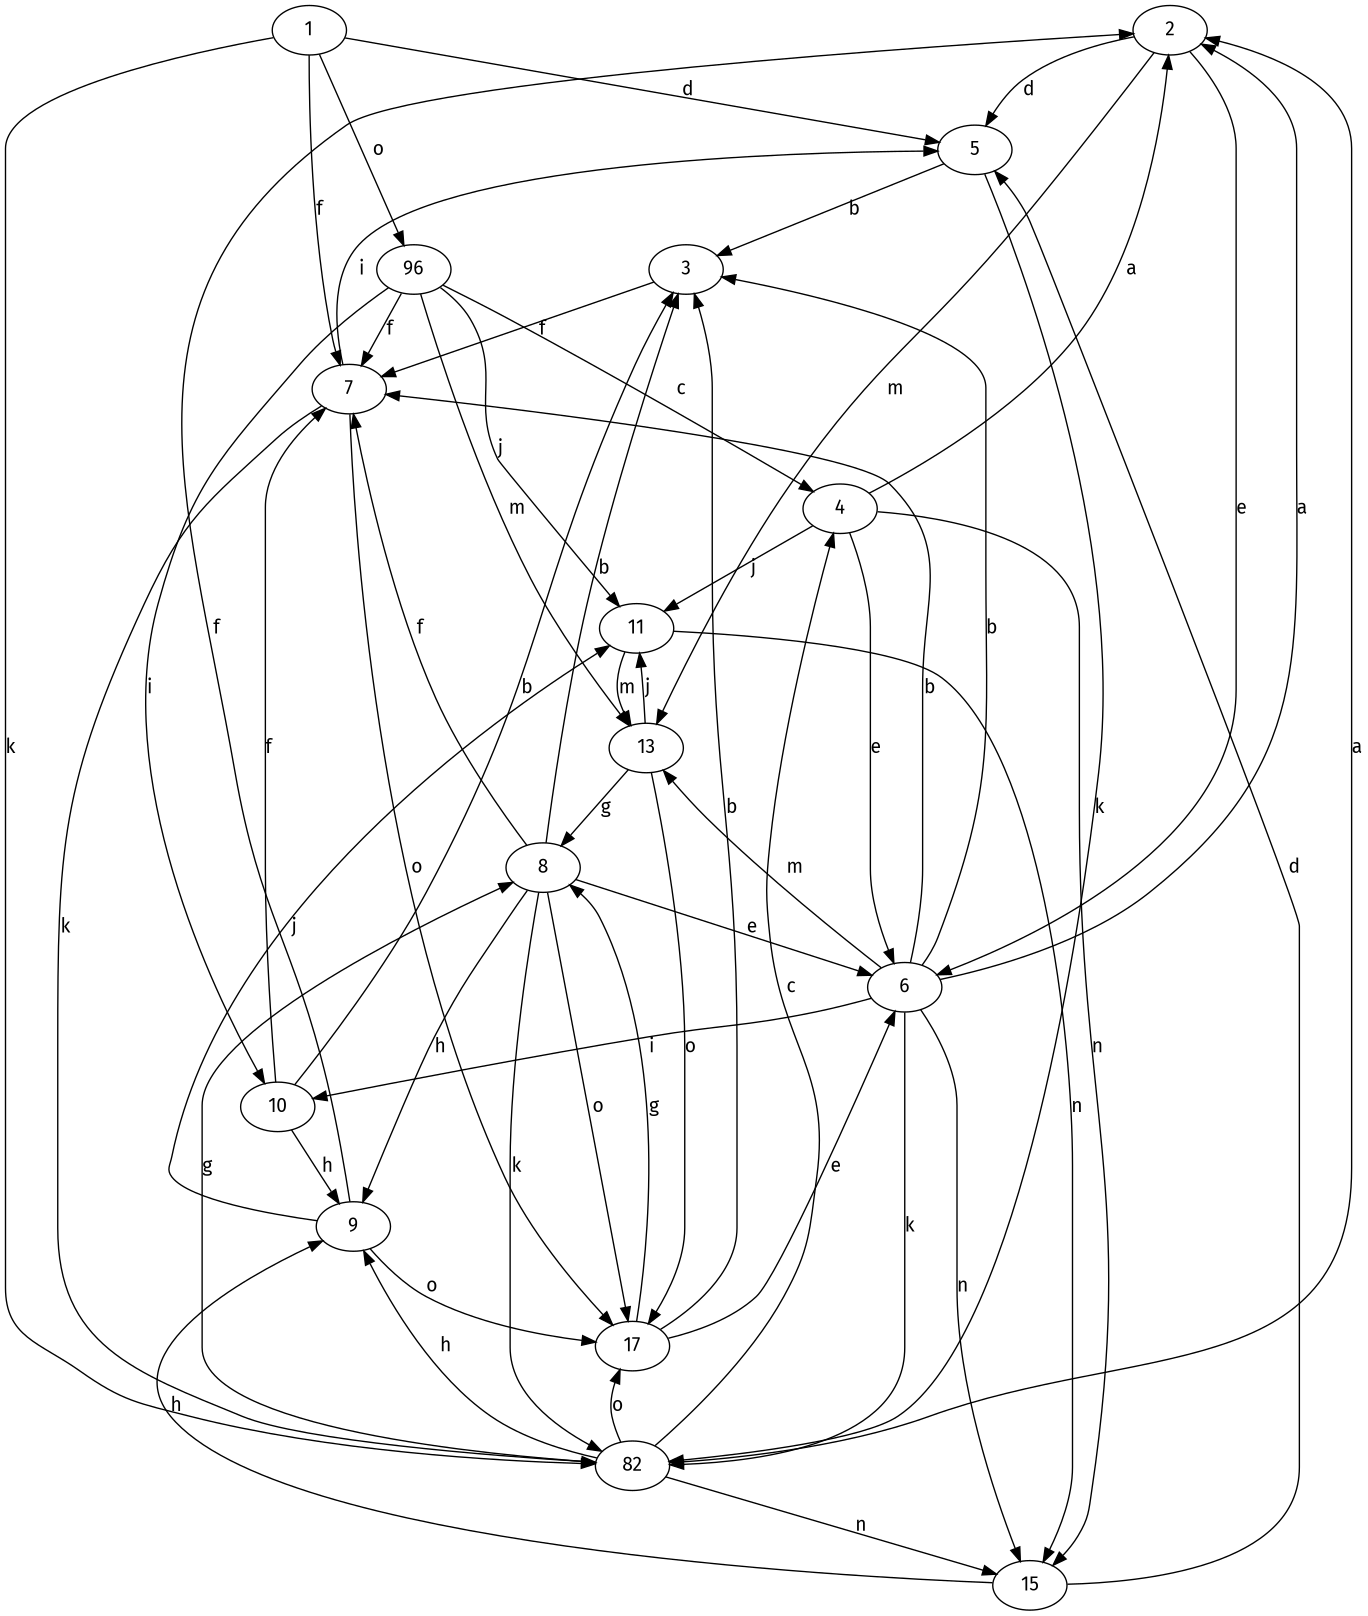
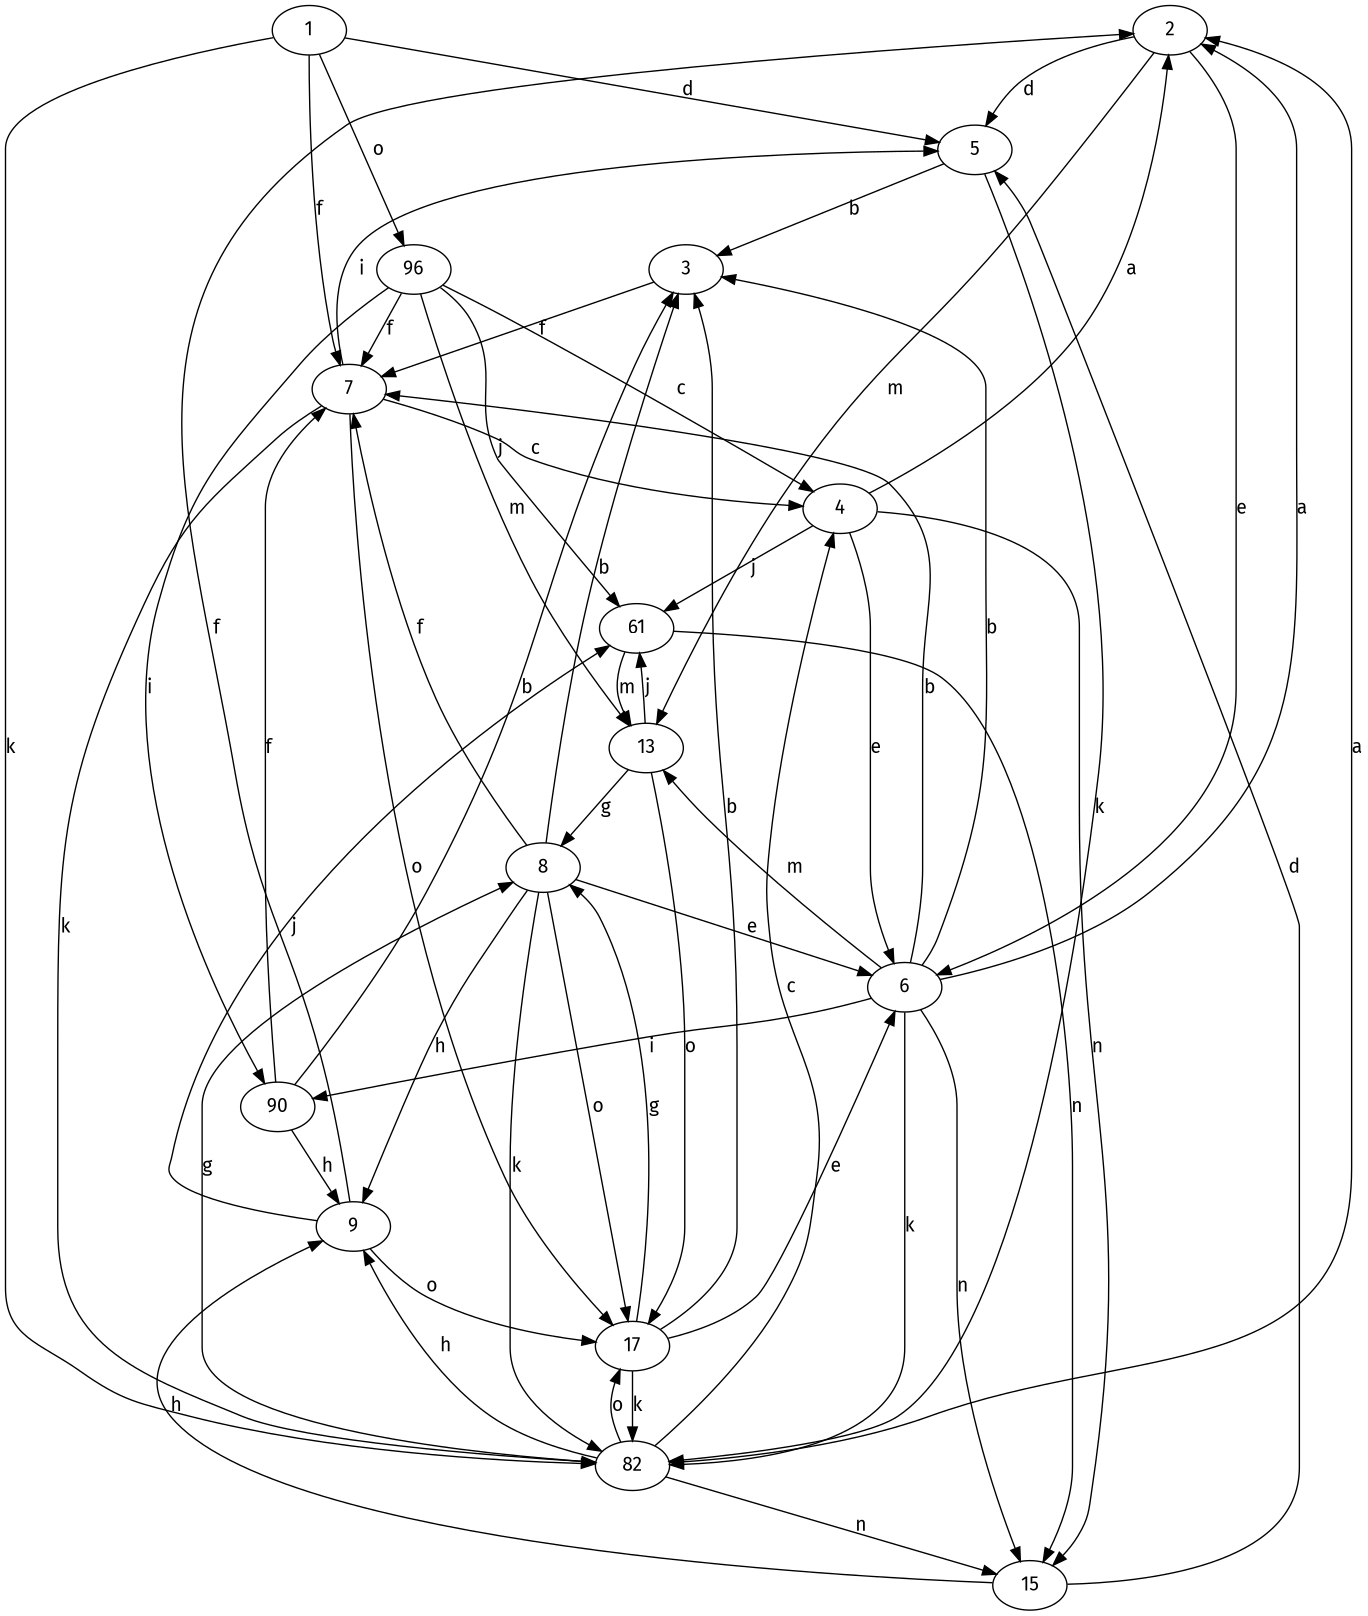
none -> (580, 474)
(637, 628) -> (637, 628)
(278, 1107) -> (278, 1107)
none -> (632, 1399)
